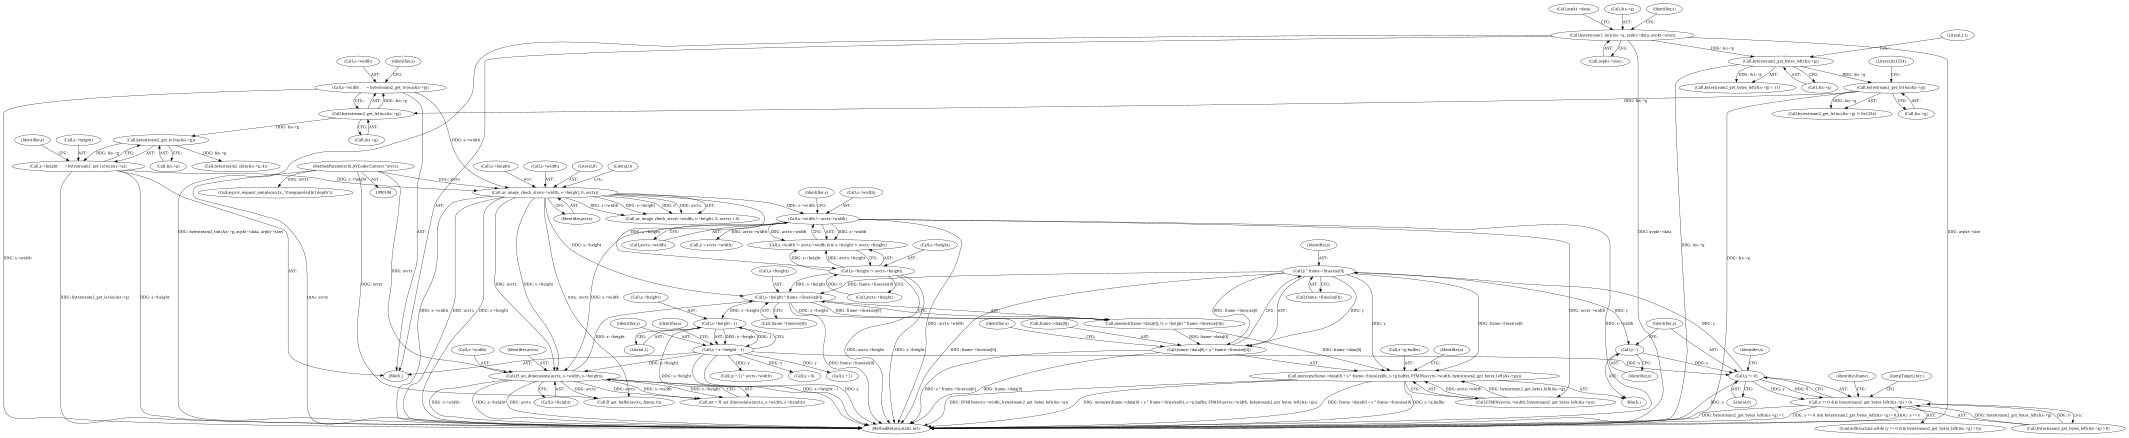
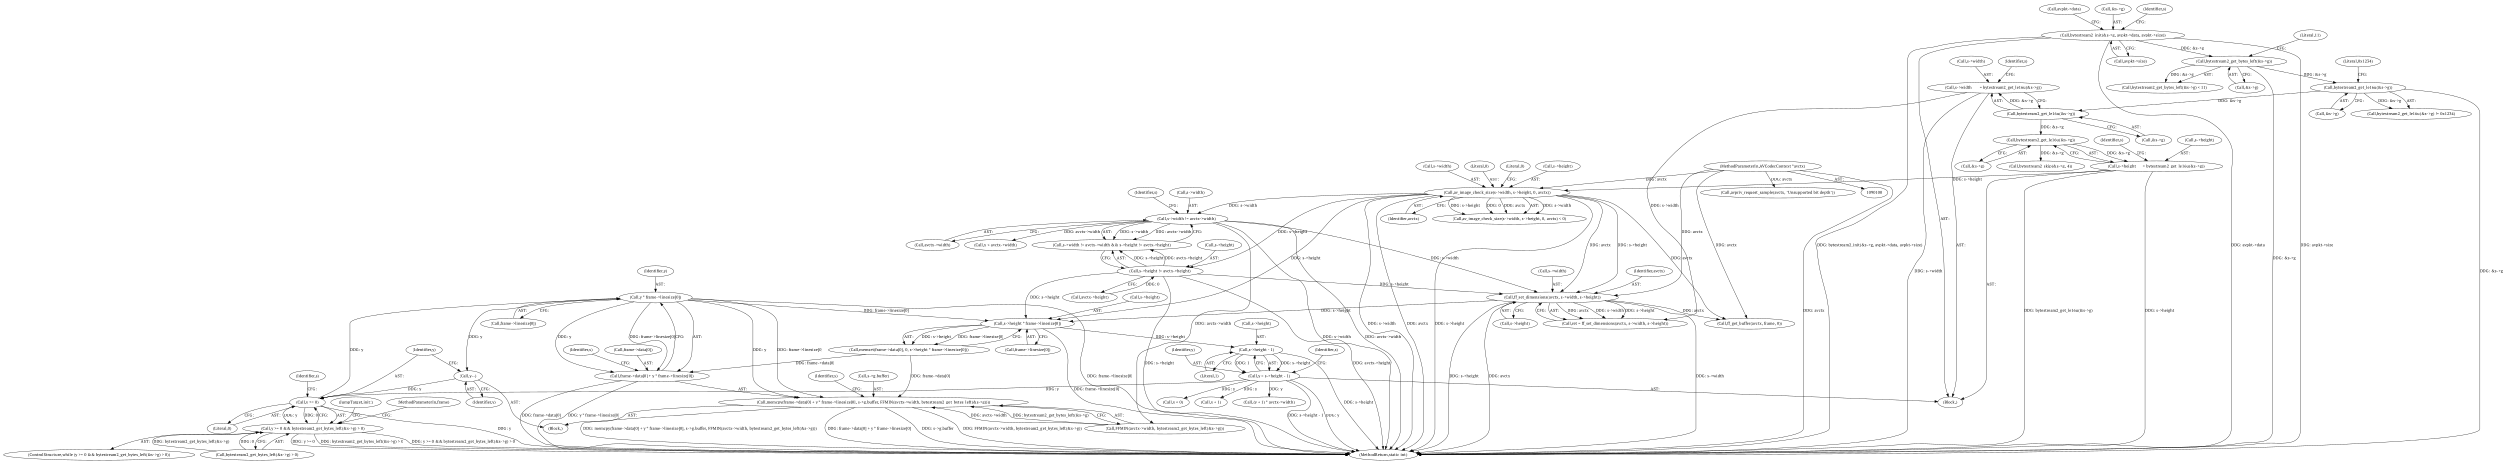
(453, 147) -> (1711, 127)
(644, 362) -> (1348, 284)
(1852, 376) -> (424, 402)
